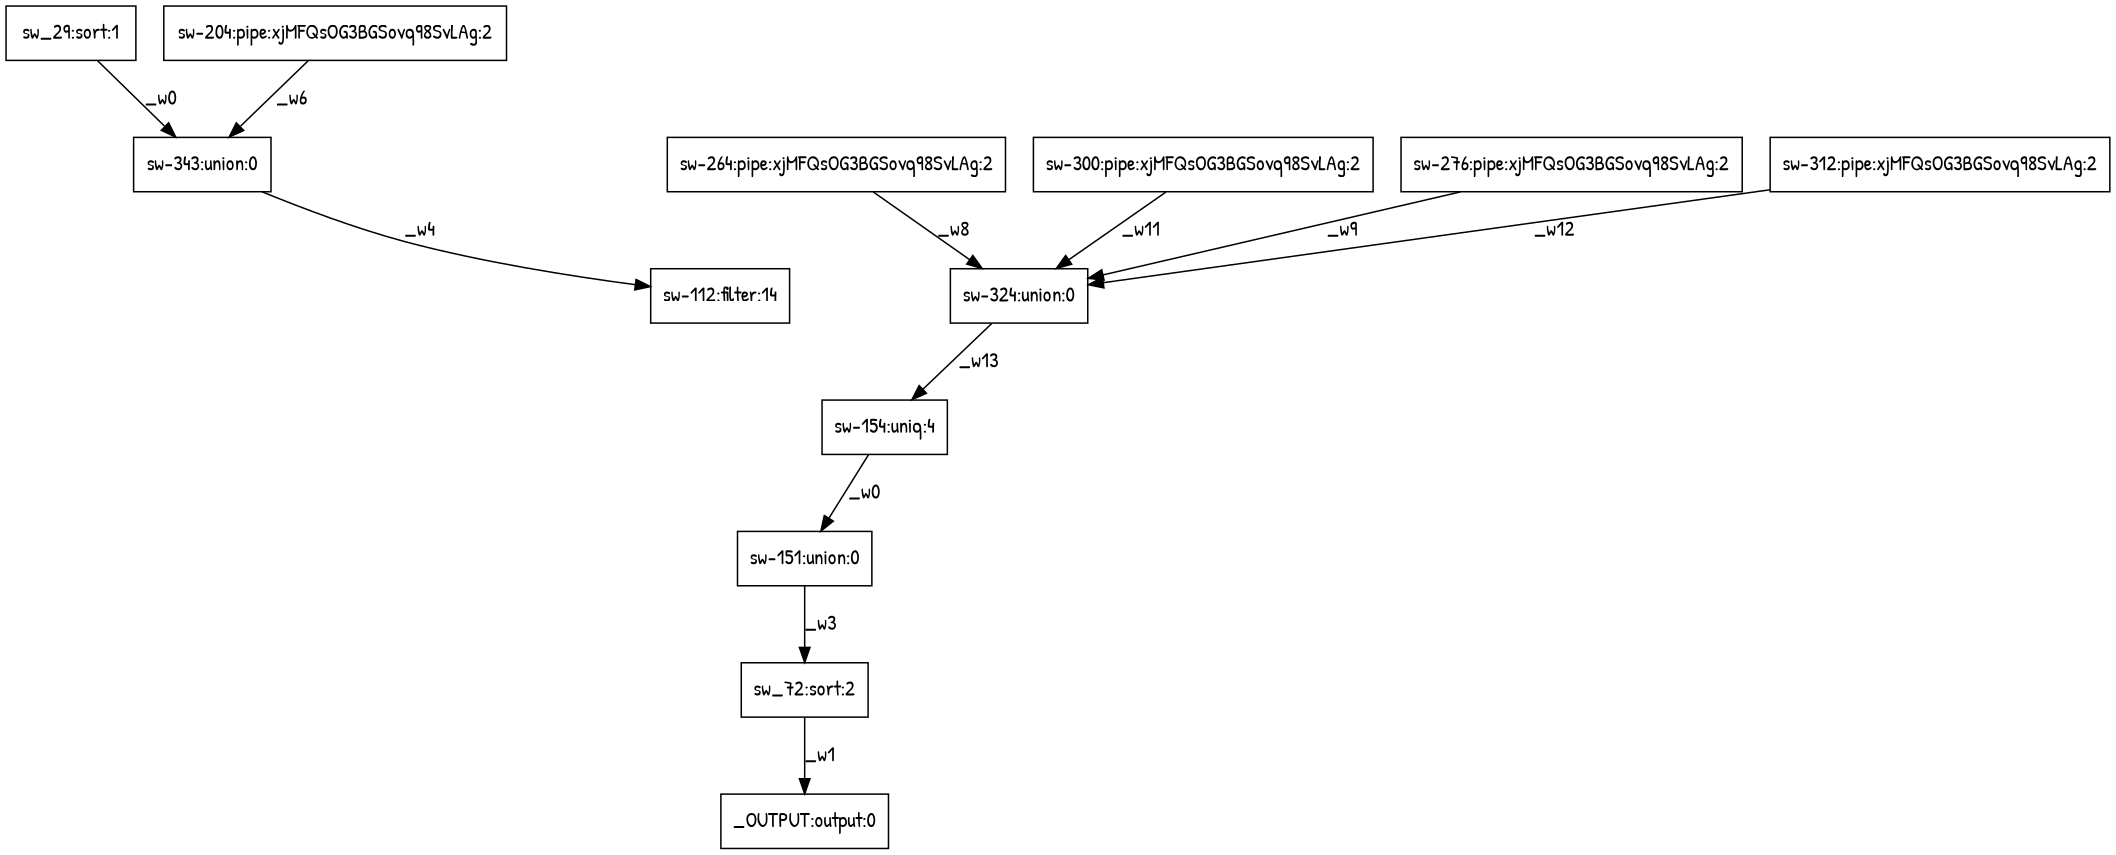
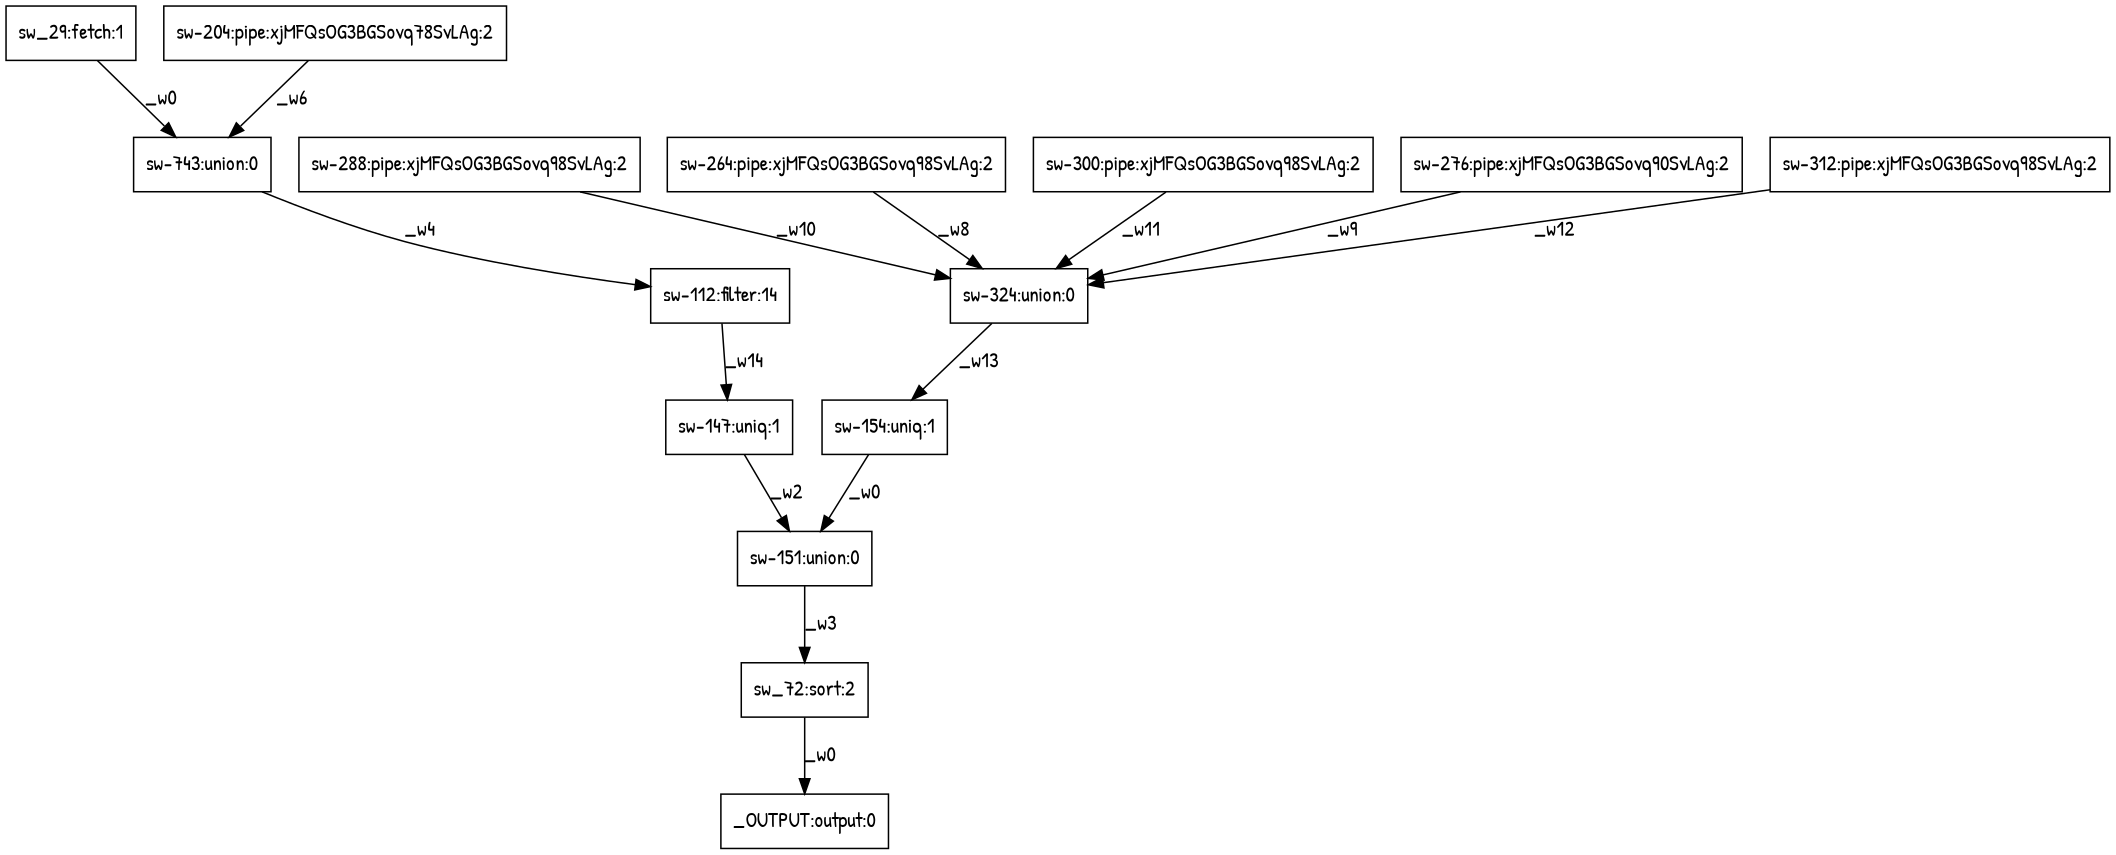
(71, 33) -> (71, 33)
(335, 33) -> (335, 33)
(202, 165) -> (202, 165)
none -> (470, 165)
(1572, 165) -> (1572, 165)
none -> (729, 427)
(885, 427) -> (885, 427)
(821, 756) -> (821, 756)
